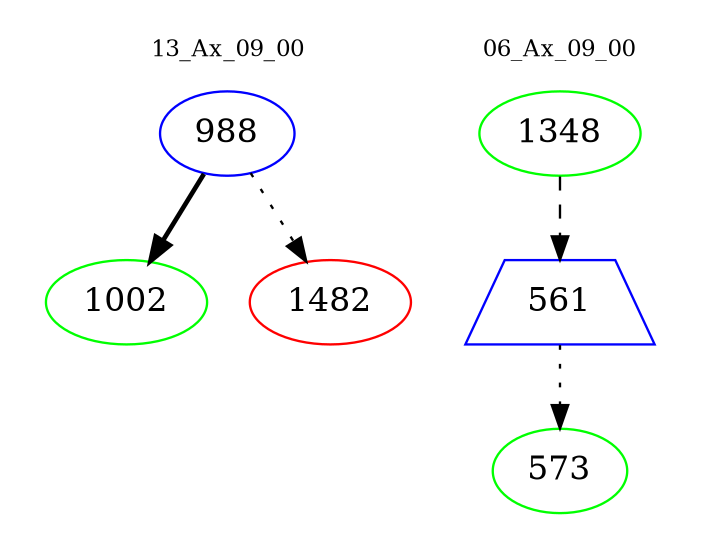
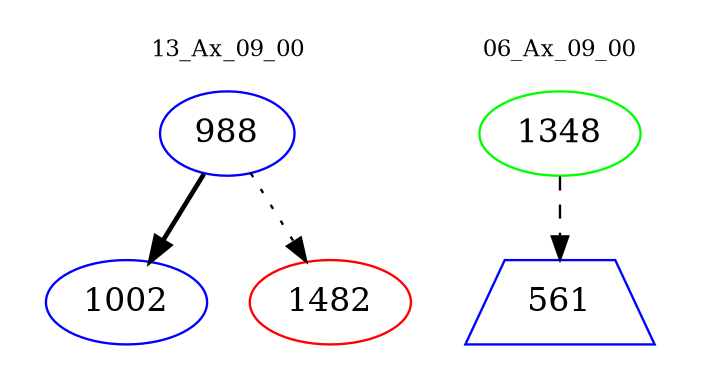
(127, 302) -> (127, 302)
(560, 471) -> none
